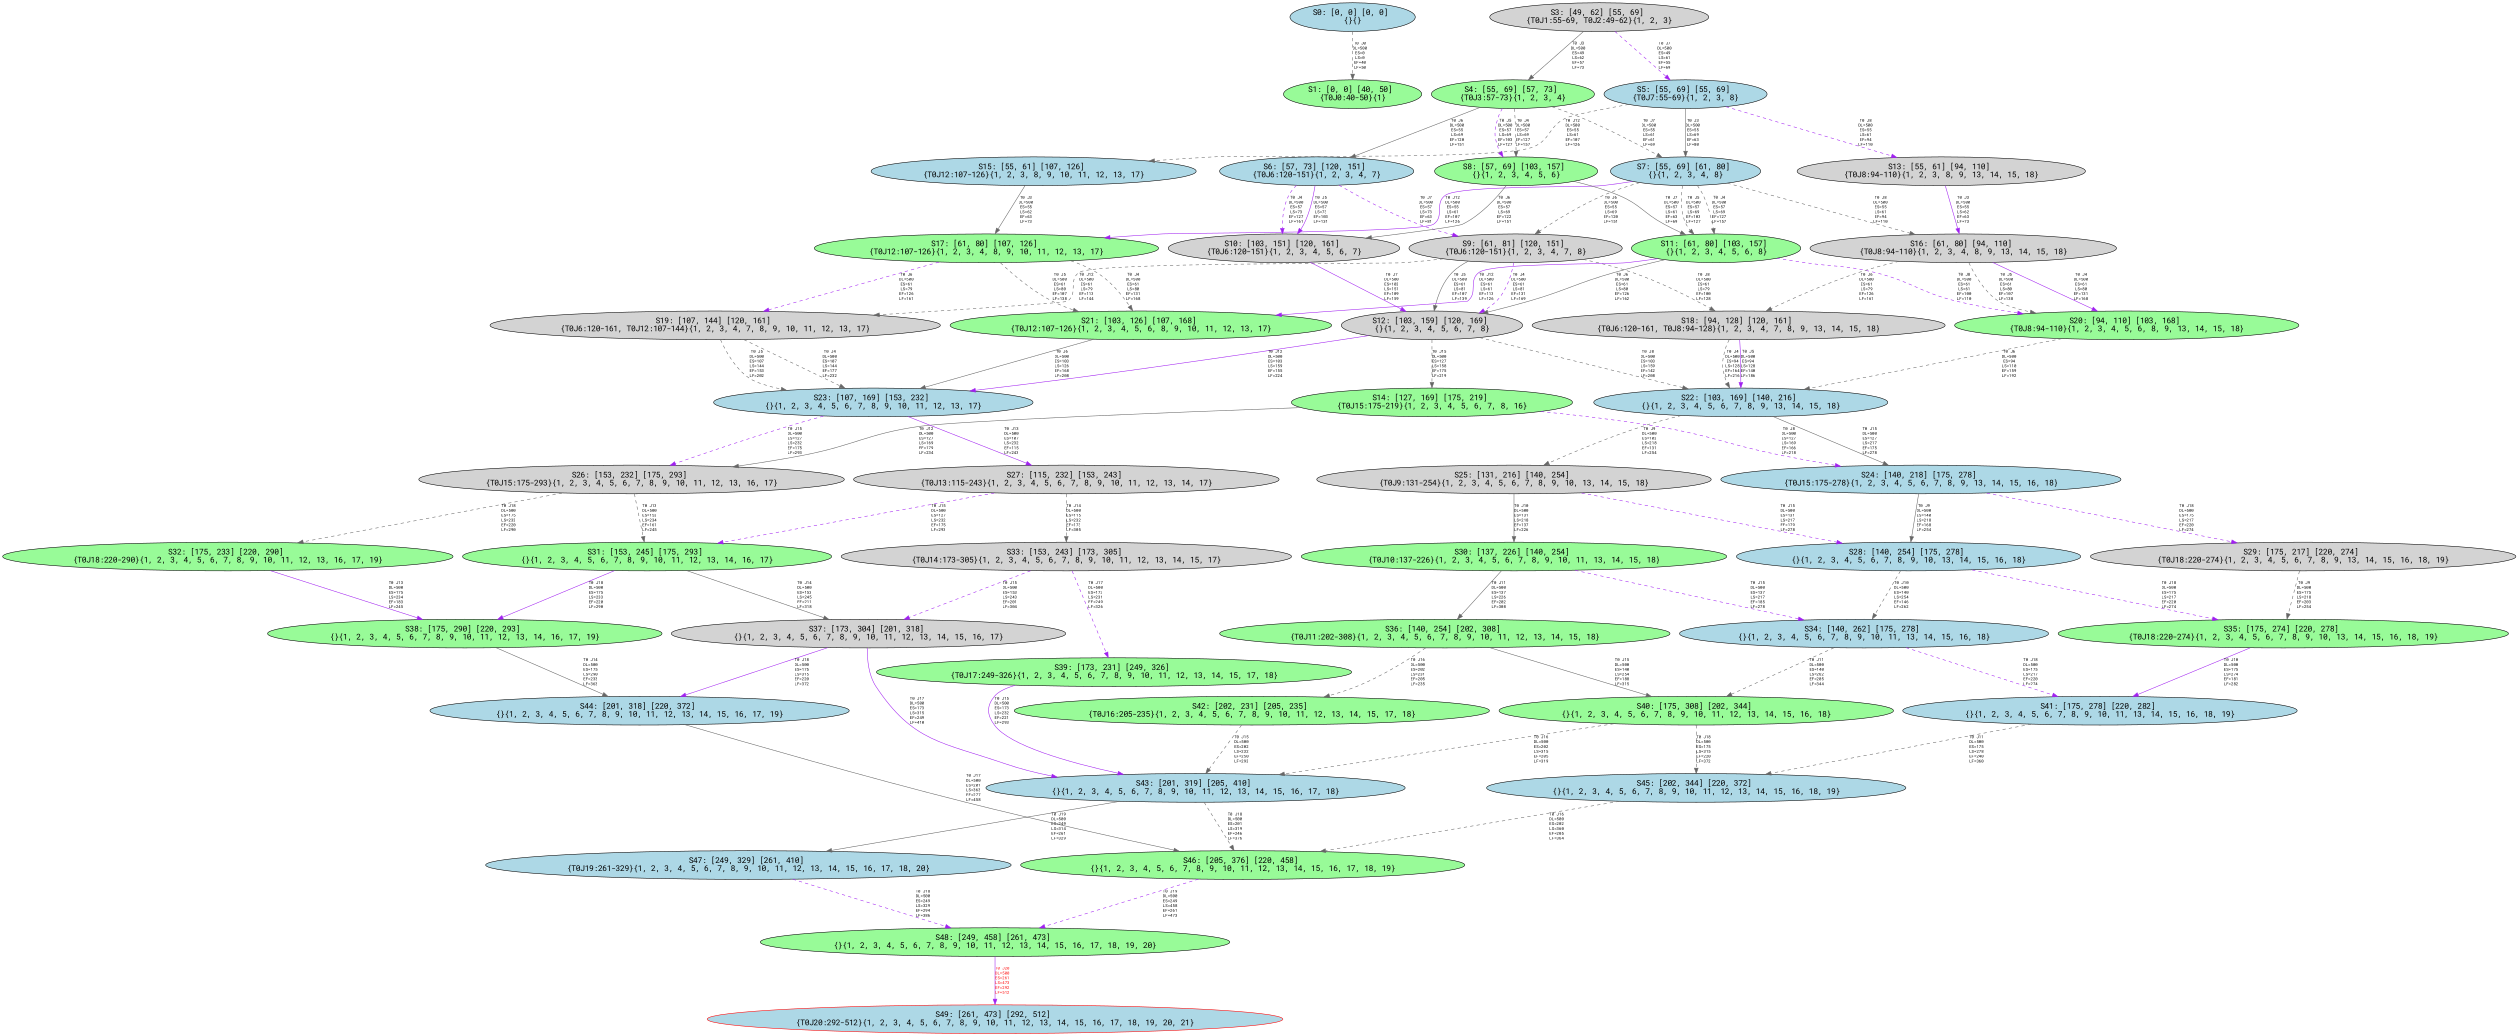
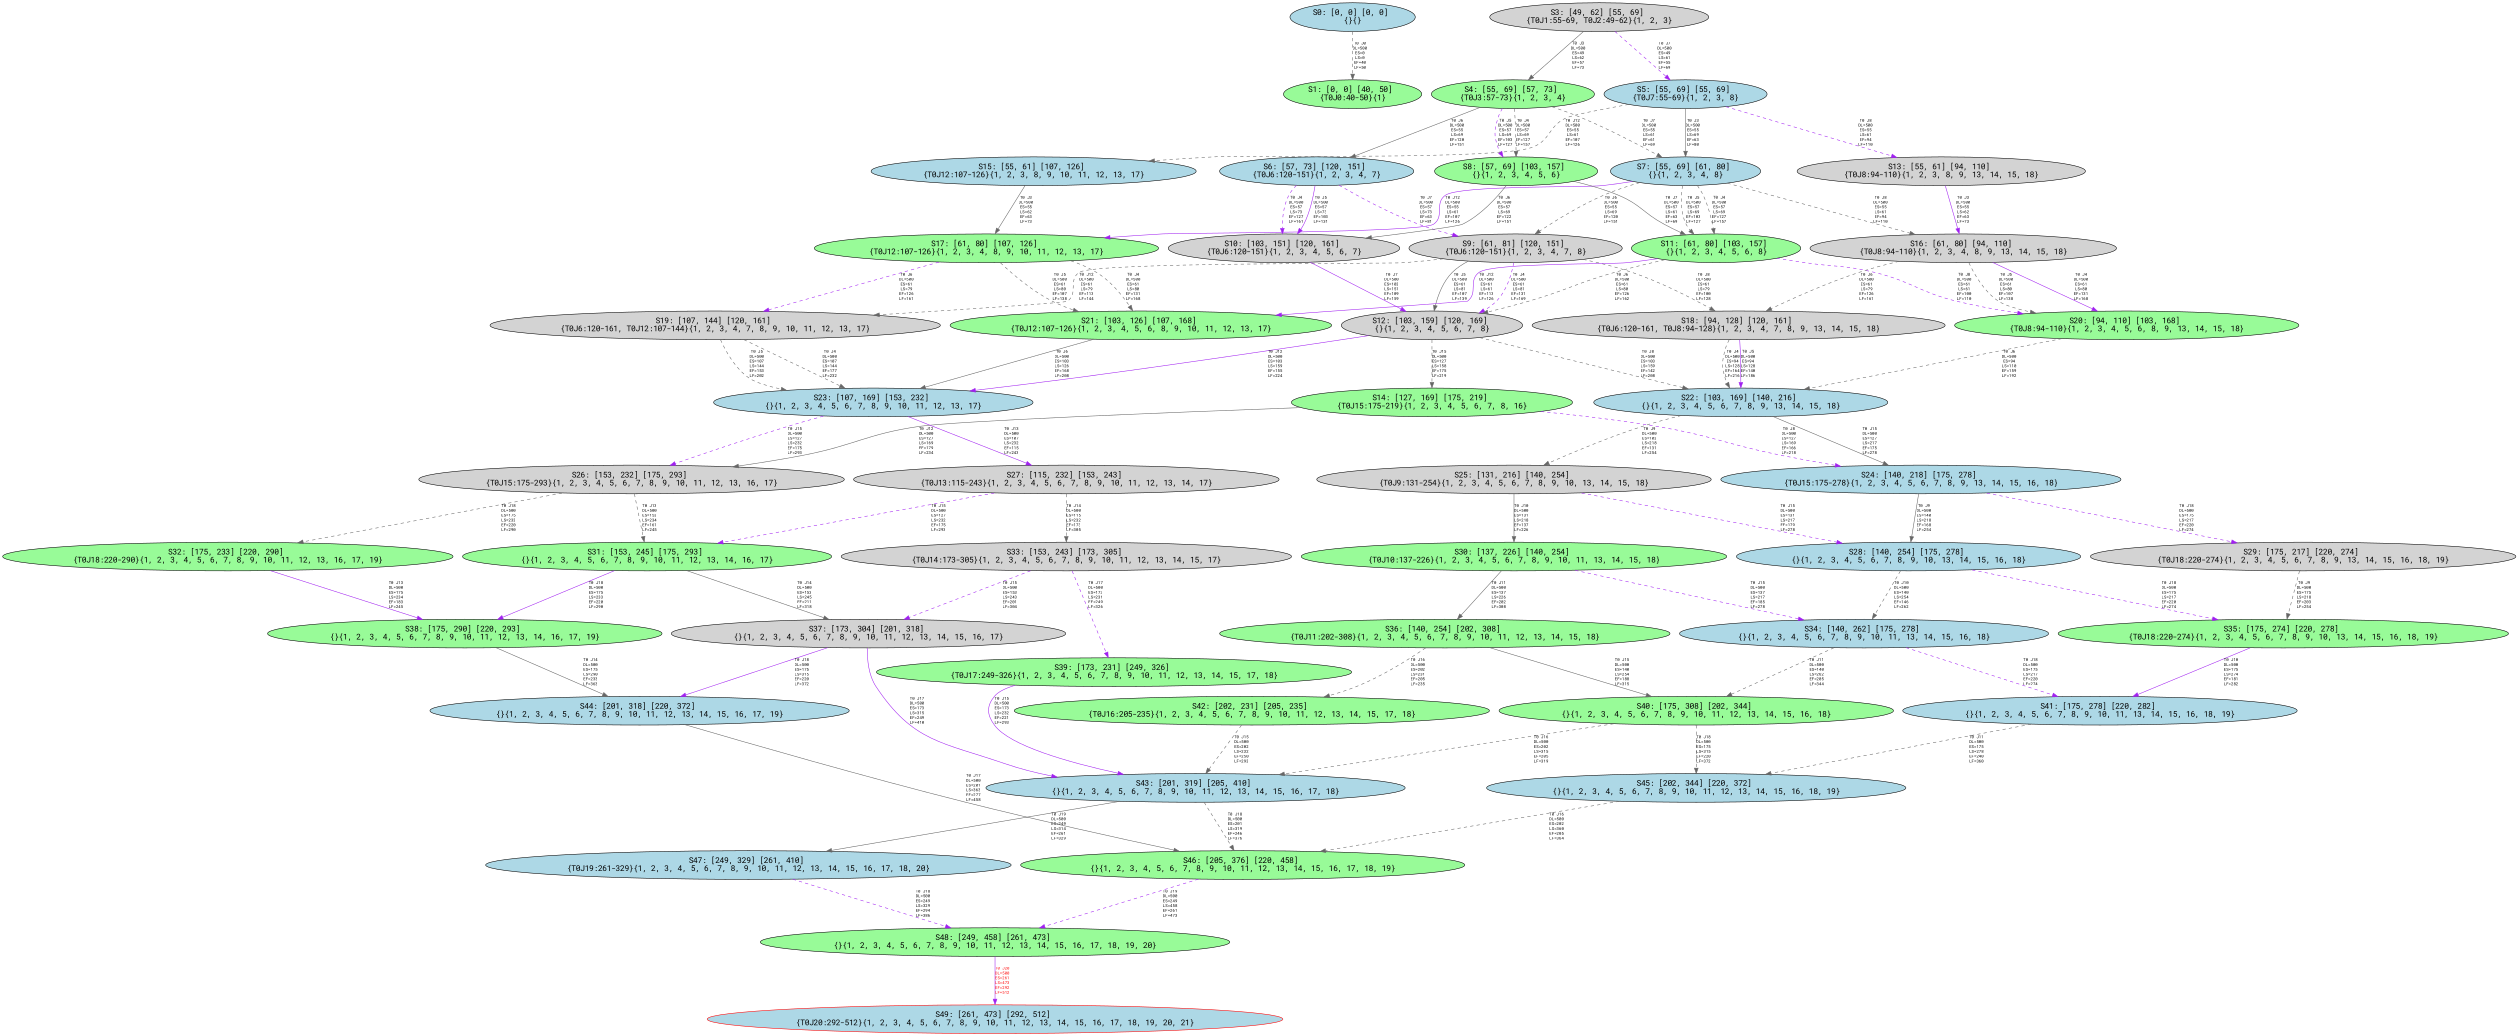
(1576, 285) -> (1576, 285)
